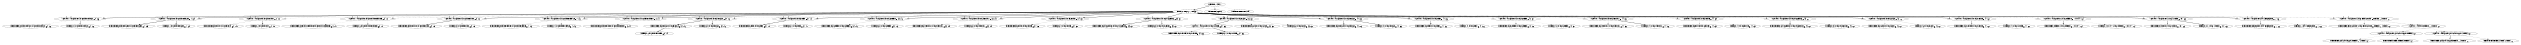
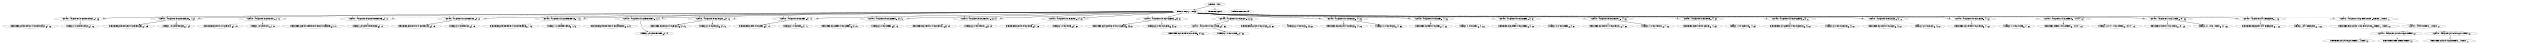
(661, 30) -> (642, 27)
(2498, 41) -> none
